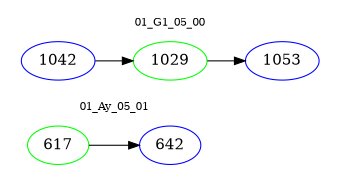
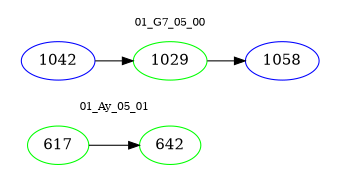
(170, 23) -> (170, 23)
(282, 61) -> (282, 61)
(170, 145) -> (170, 145)
